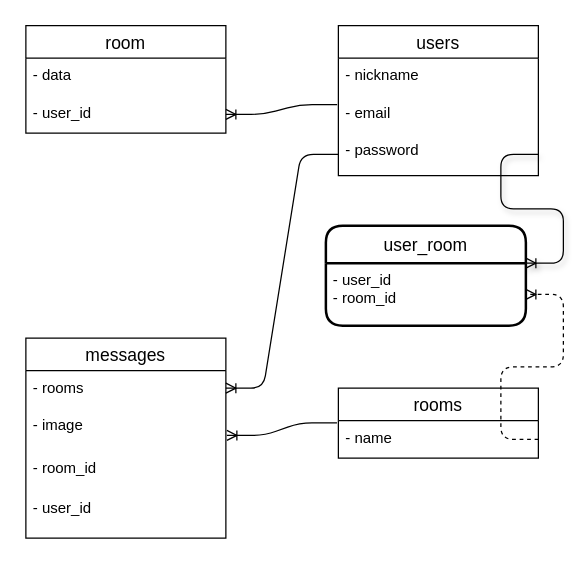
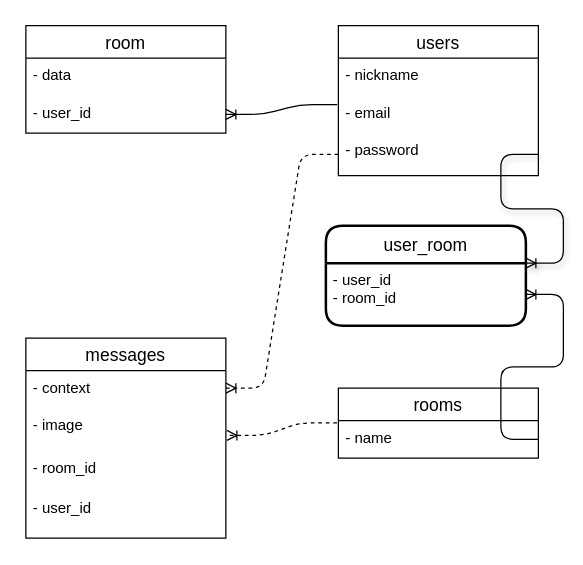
(282, 271) -> (282, 271)
(532, 367) -> (532, 367)
(60, 388) -> (68, 388)
(281, 430) -> (281, 430)
